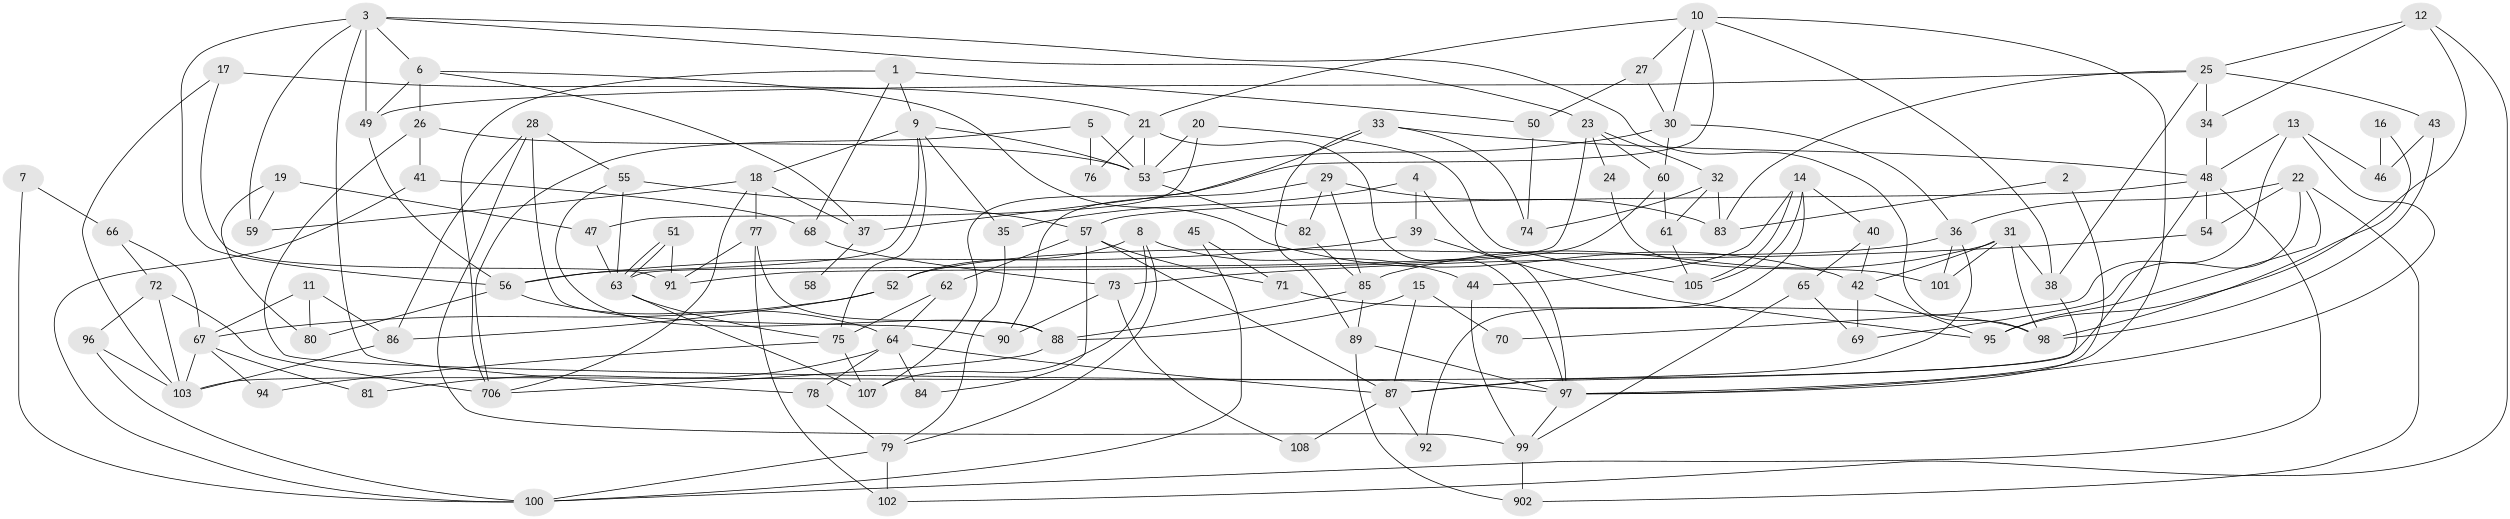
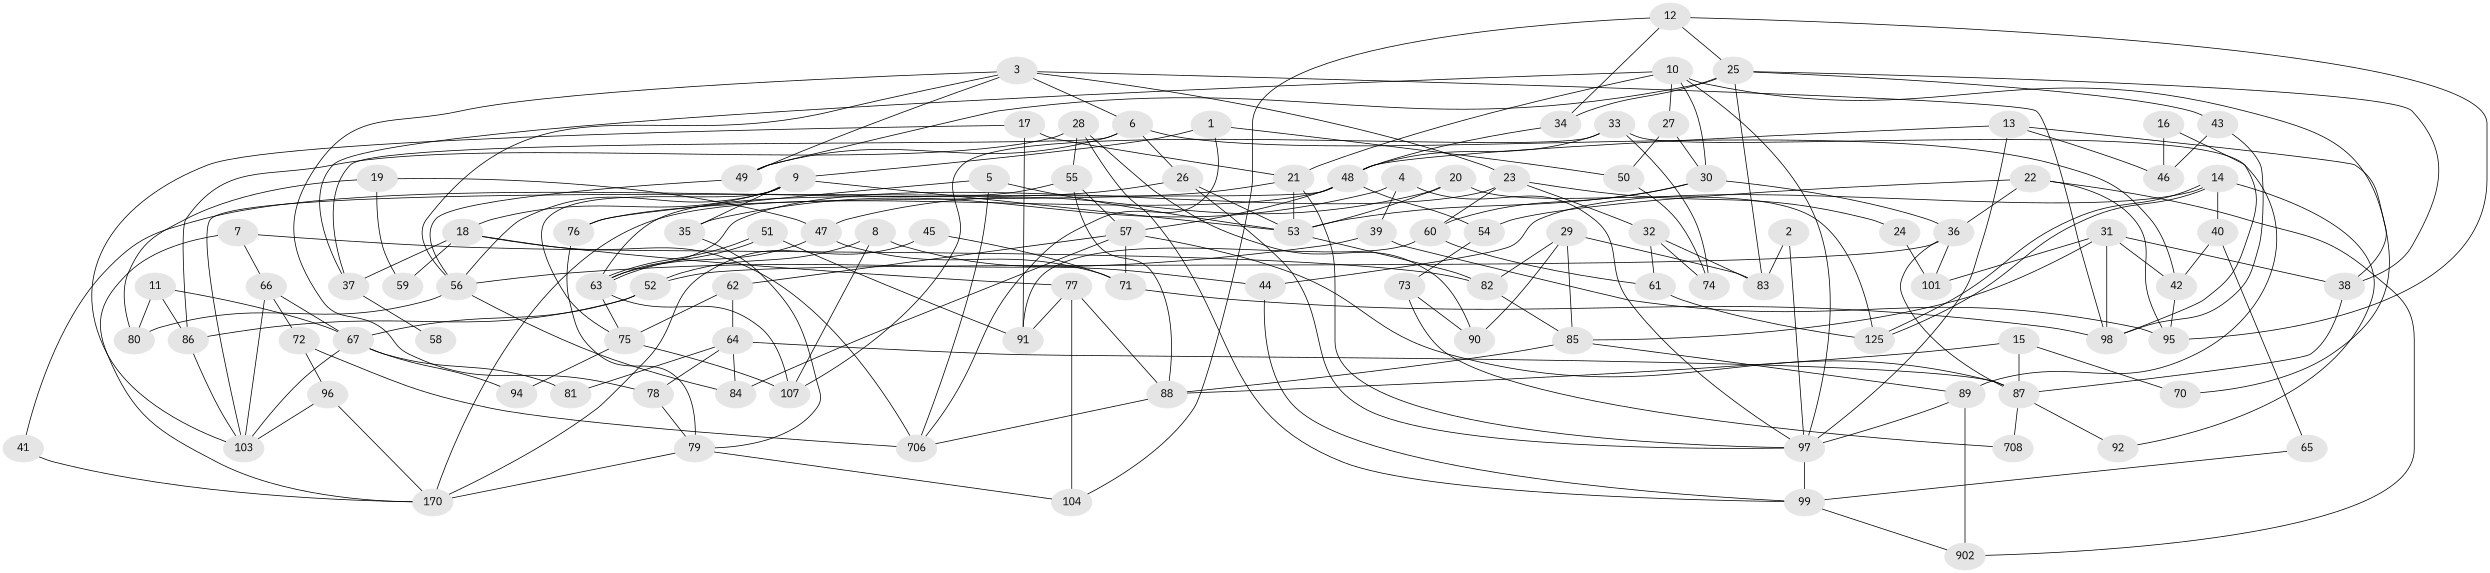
(273, 108) -> none
(810, 232) -> none
none -> (743, 251)
none -> (994, 259)
(1694, 286) -> (1874, 340)
(789, 313) -> (585, 349)
(1858, 340) -> none
(169, 341) -> (255, 368)
(1064, 387) -> (585, 341)
(1300, 448) -> (2013, 448)
(534, 502) -> (433, 502)
(887, 502) -> (1072, 502)
